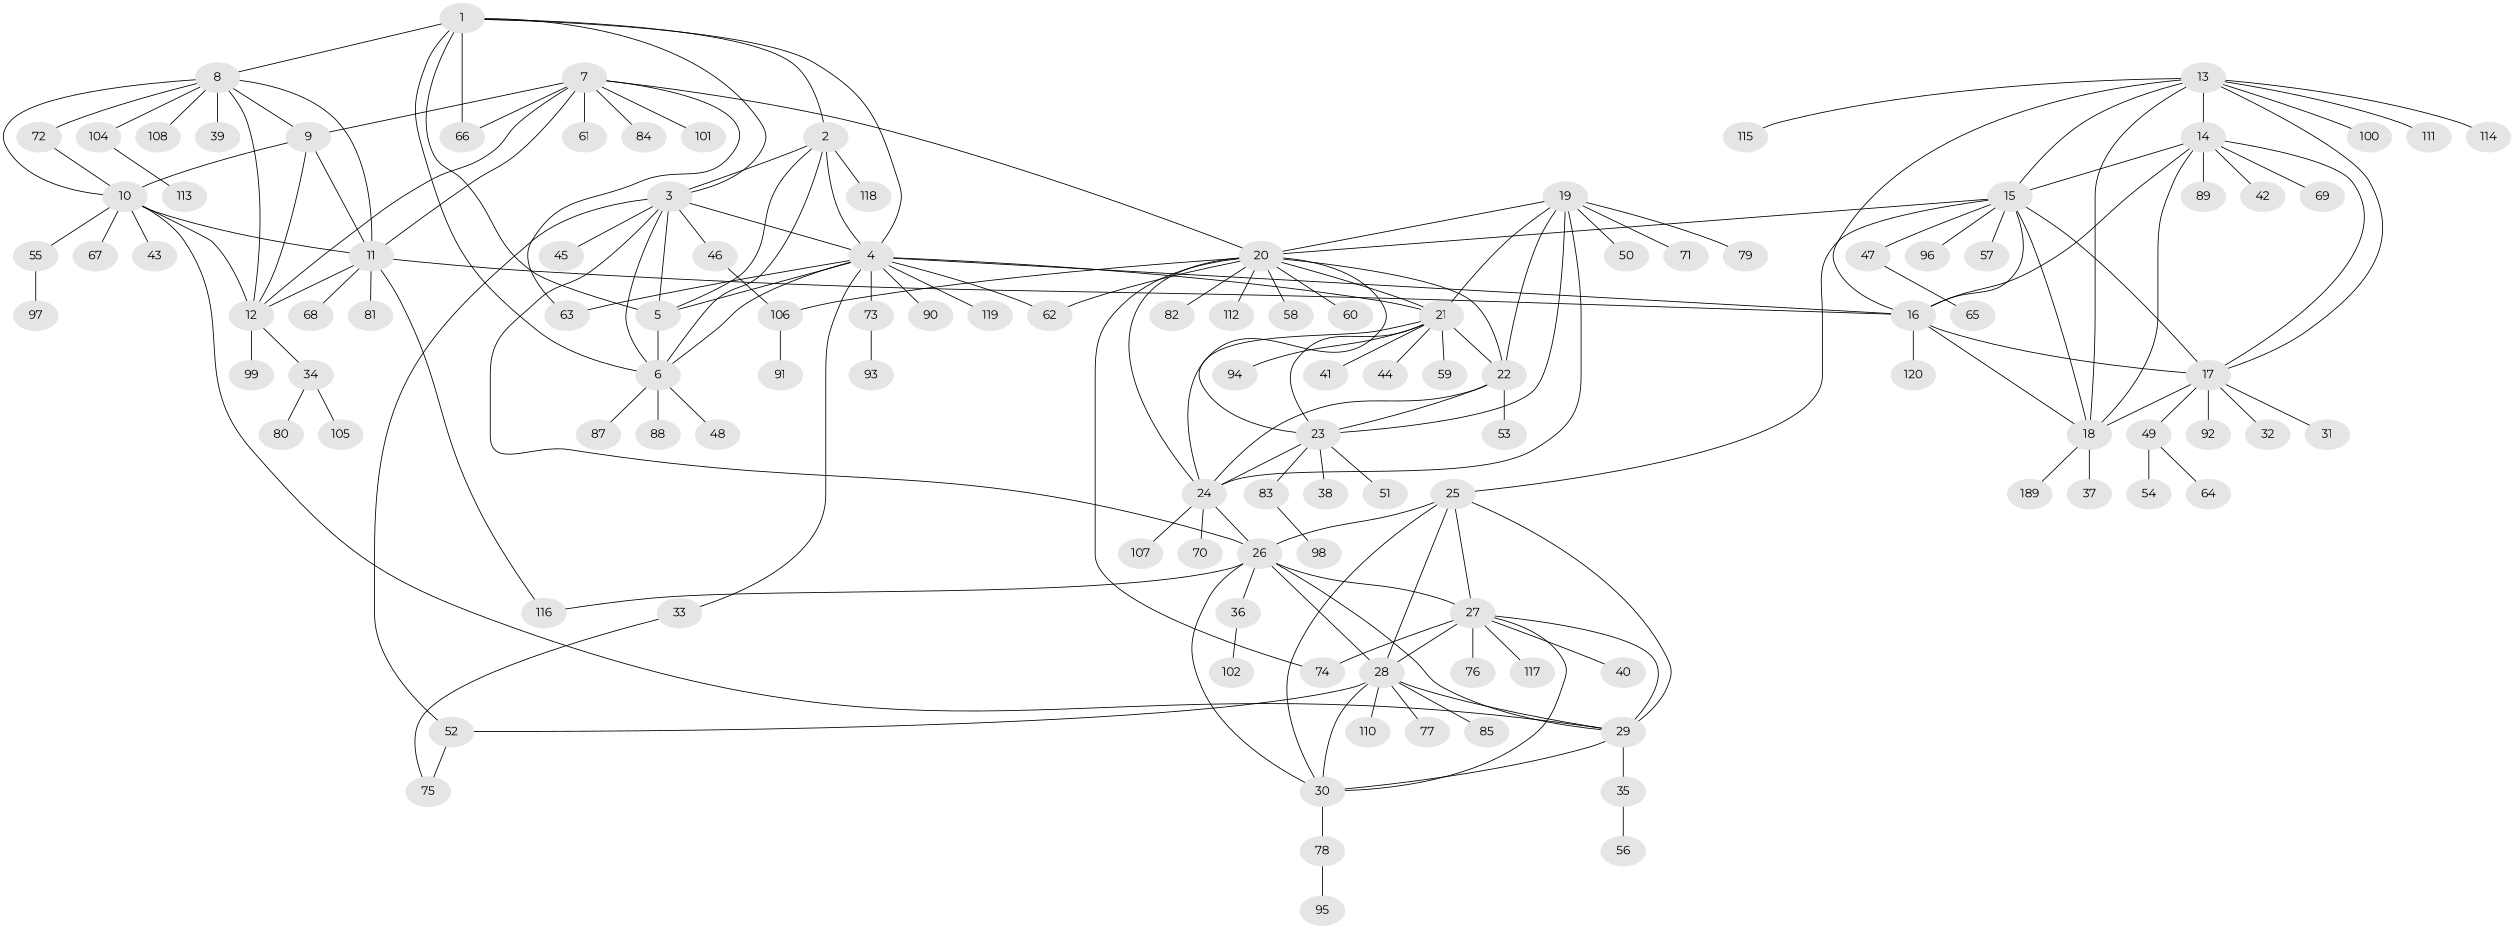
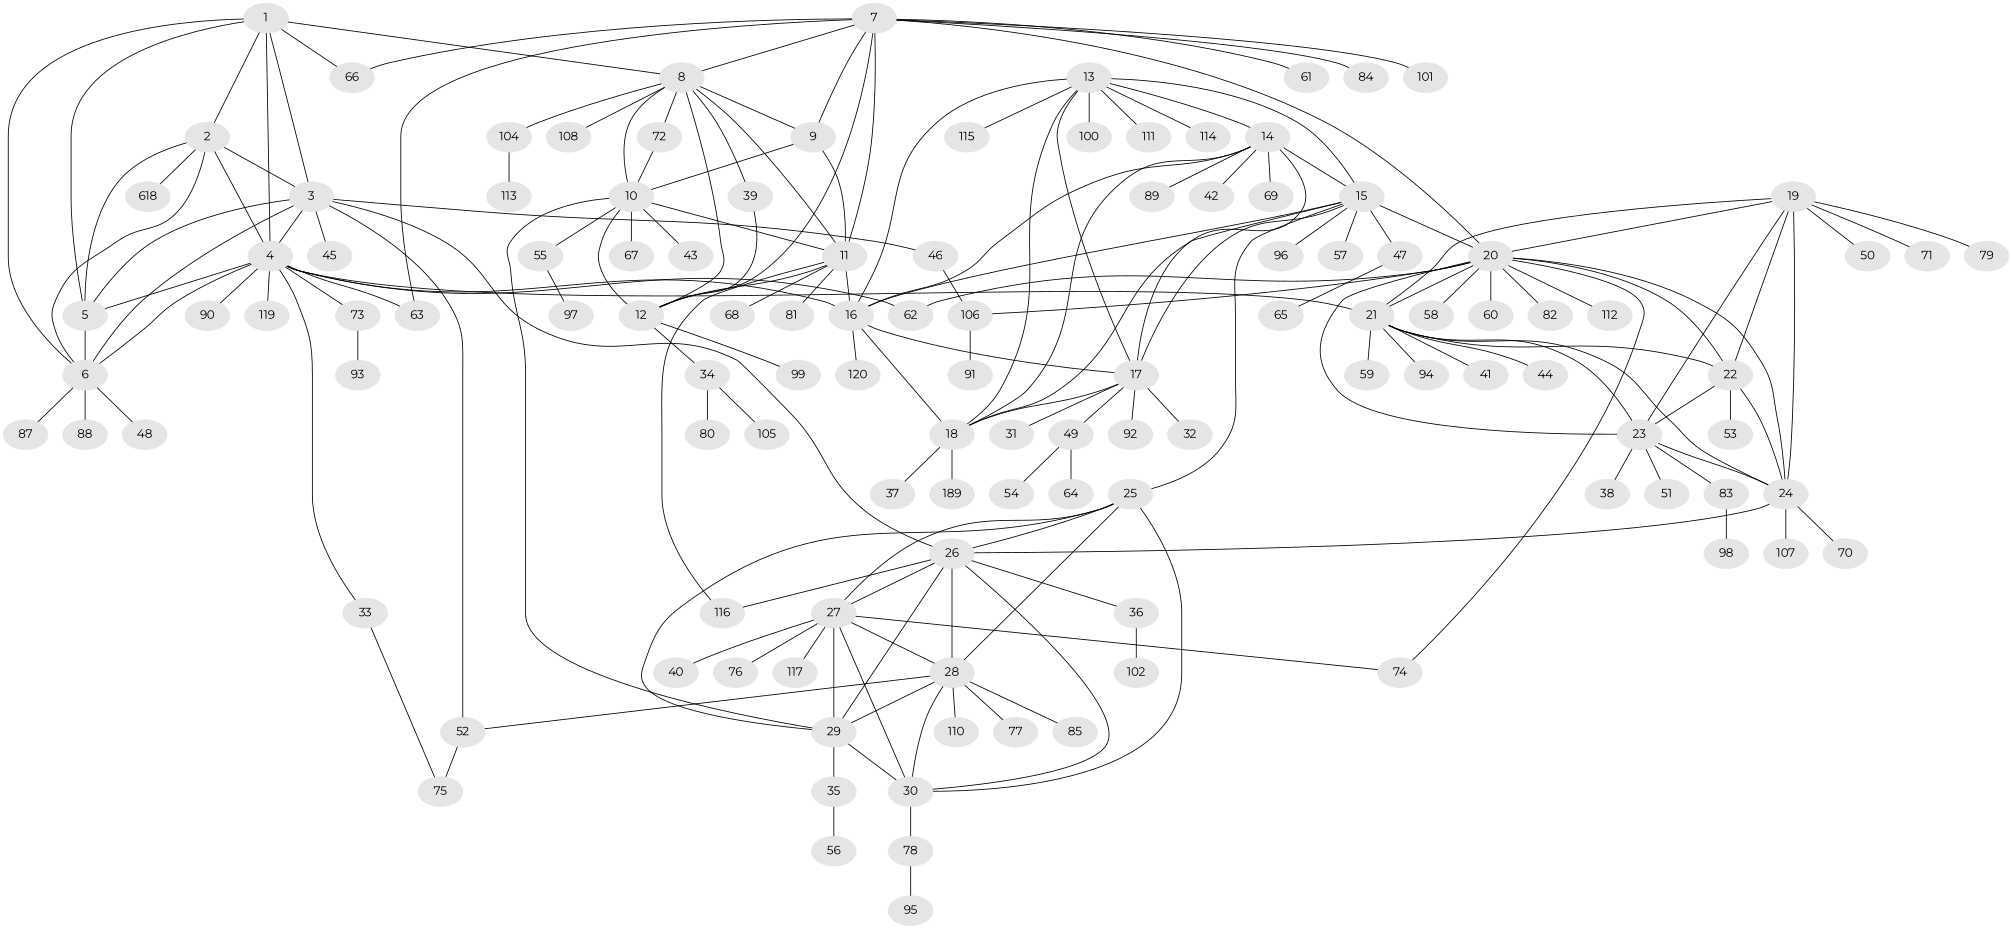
none -> (778, 48)
(869, 197) -> (148, 197)
(288, 229) -> (747, 273)
